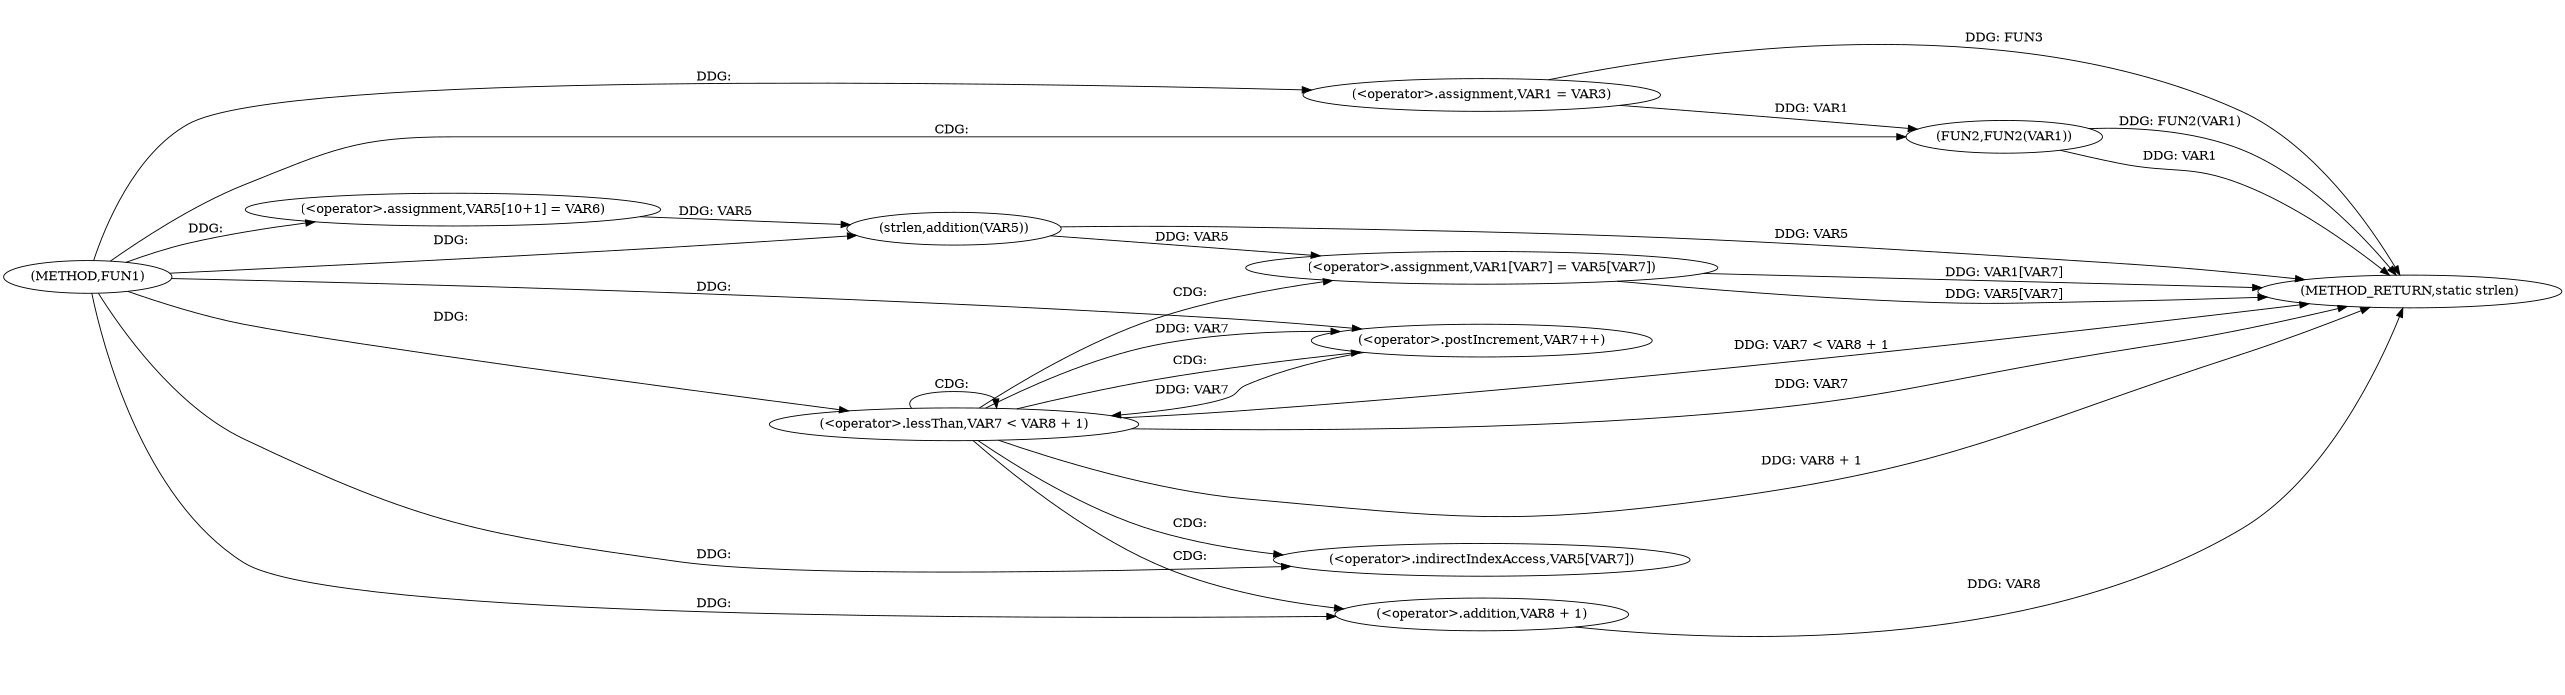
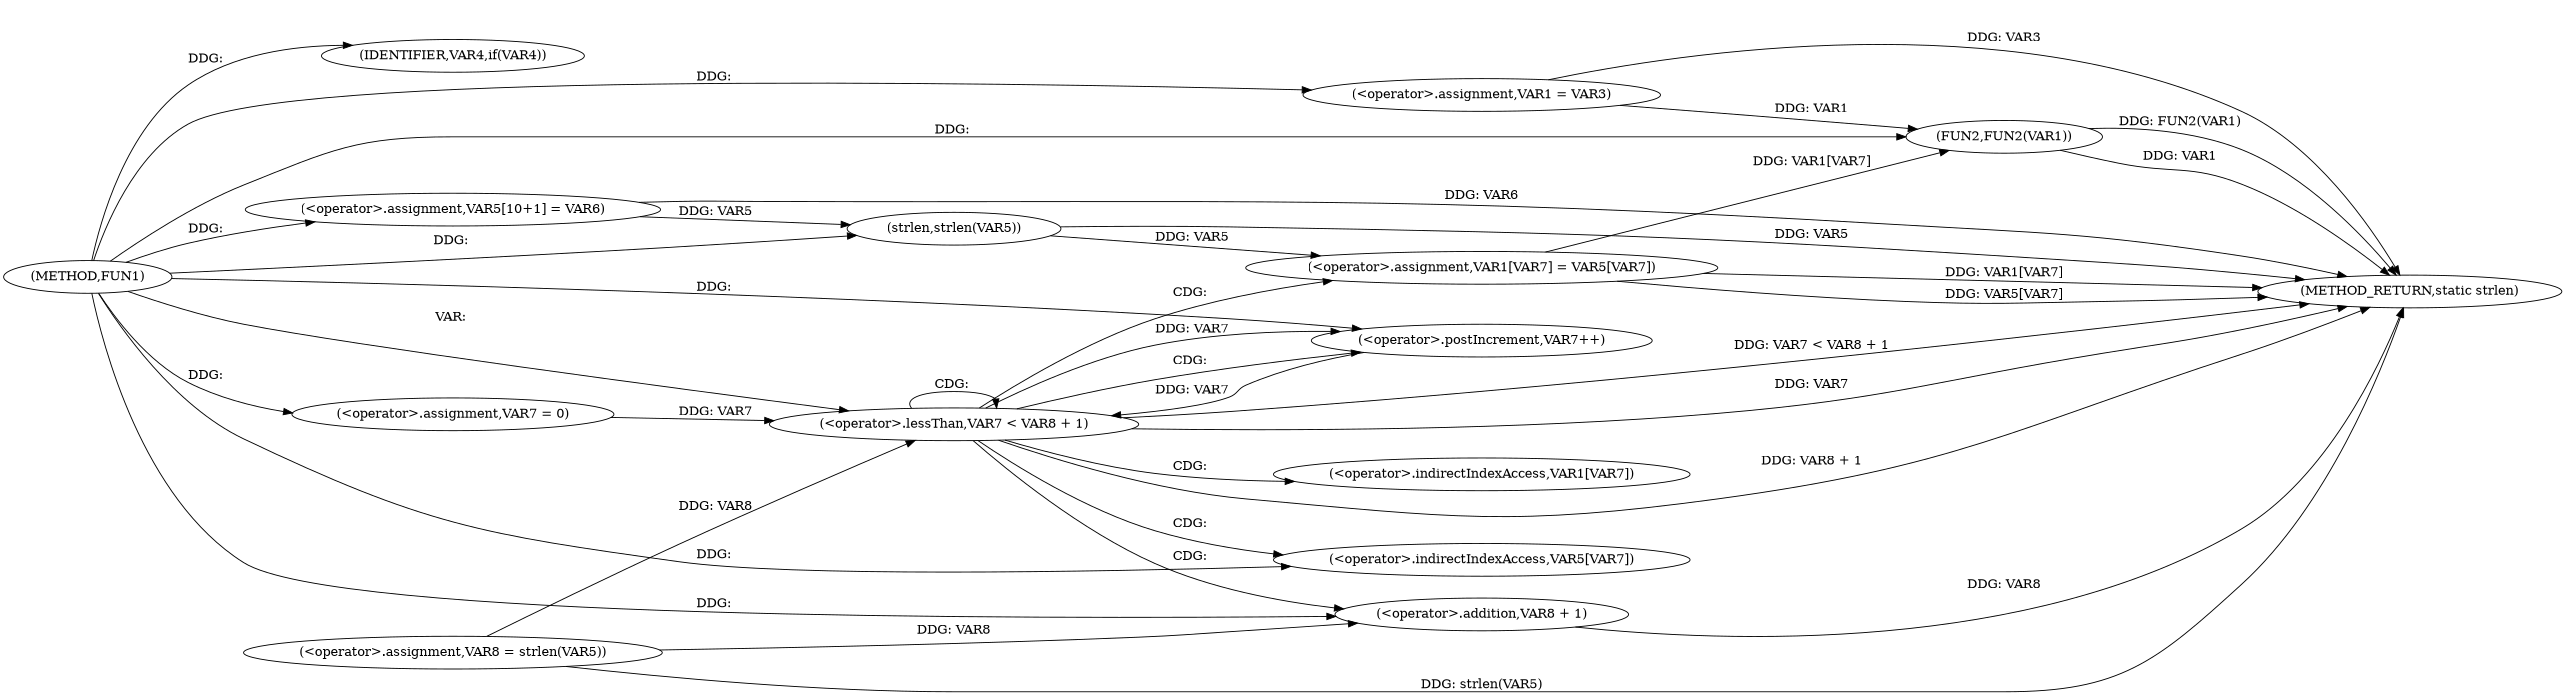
(2004, 38) -> (2004, 38)
none -> (453, 56)
(954, 130) -> (954, 130)
none -> (1743, 202)
none -> (1490, 206)
(954, 229) -> (954, 229)
(453, 317) -> (453, 317)
none -> (453, 414)
none -> (1482, 474)
none -> (453, 653)
